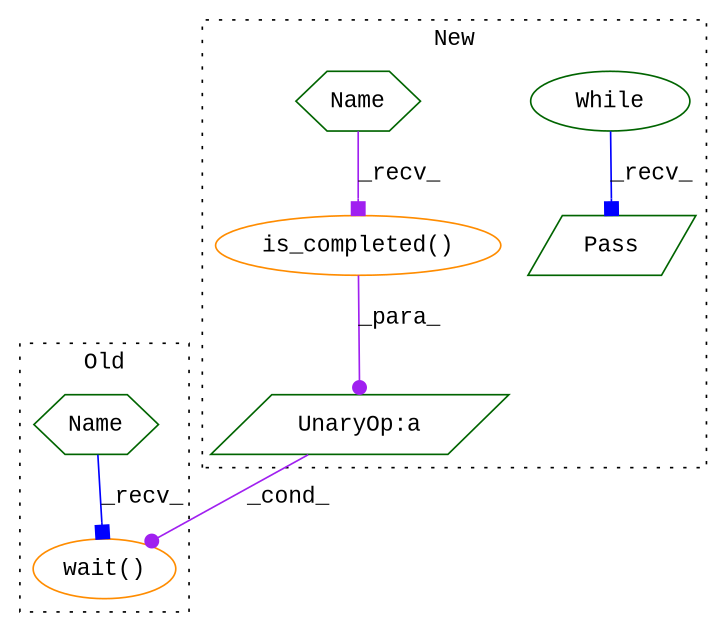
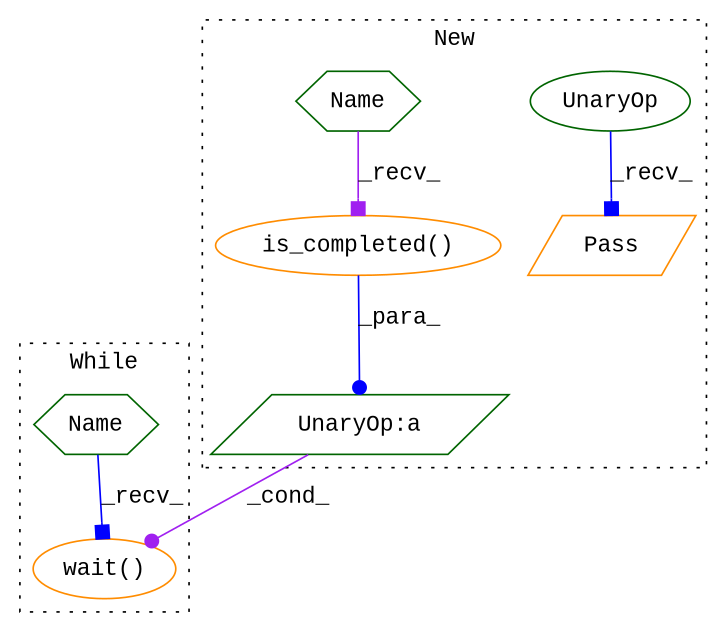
(610, 101) -> (610, 101)
(612, 245) -> (612, 245)
(359, 328) -> (359, 328)
(104, 362) -> (104, 362)
